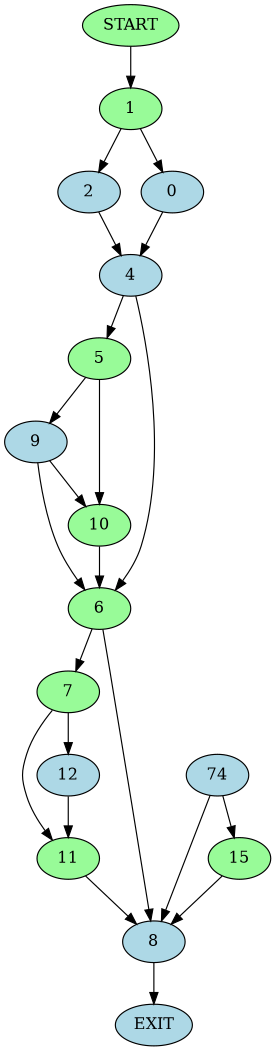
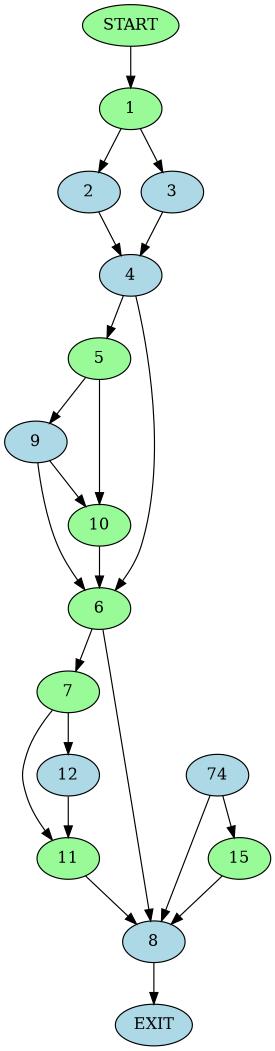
(172, 192) -> (172, 192)
